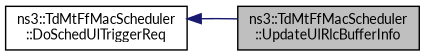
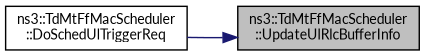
(219, 19) -> (205, 38)
